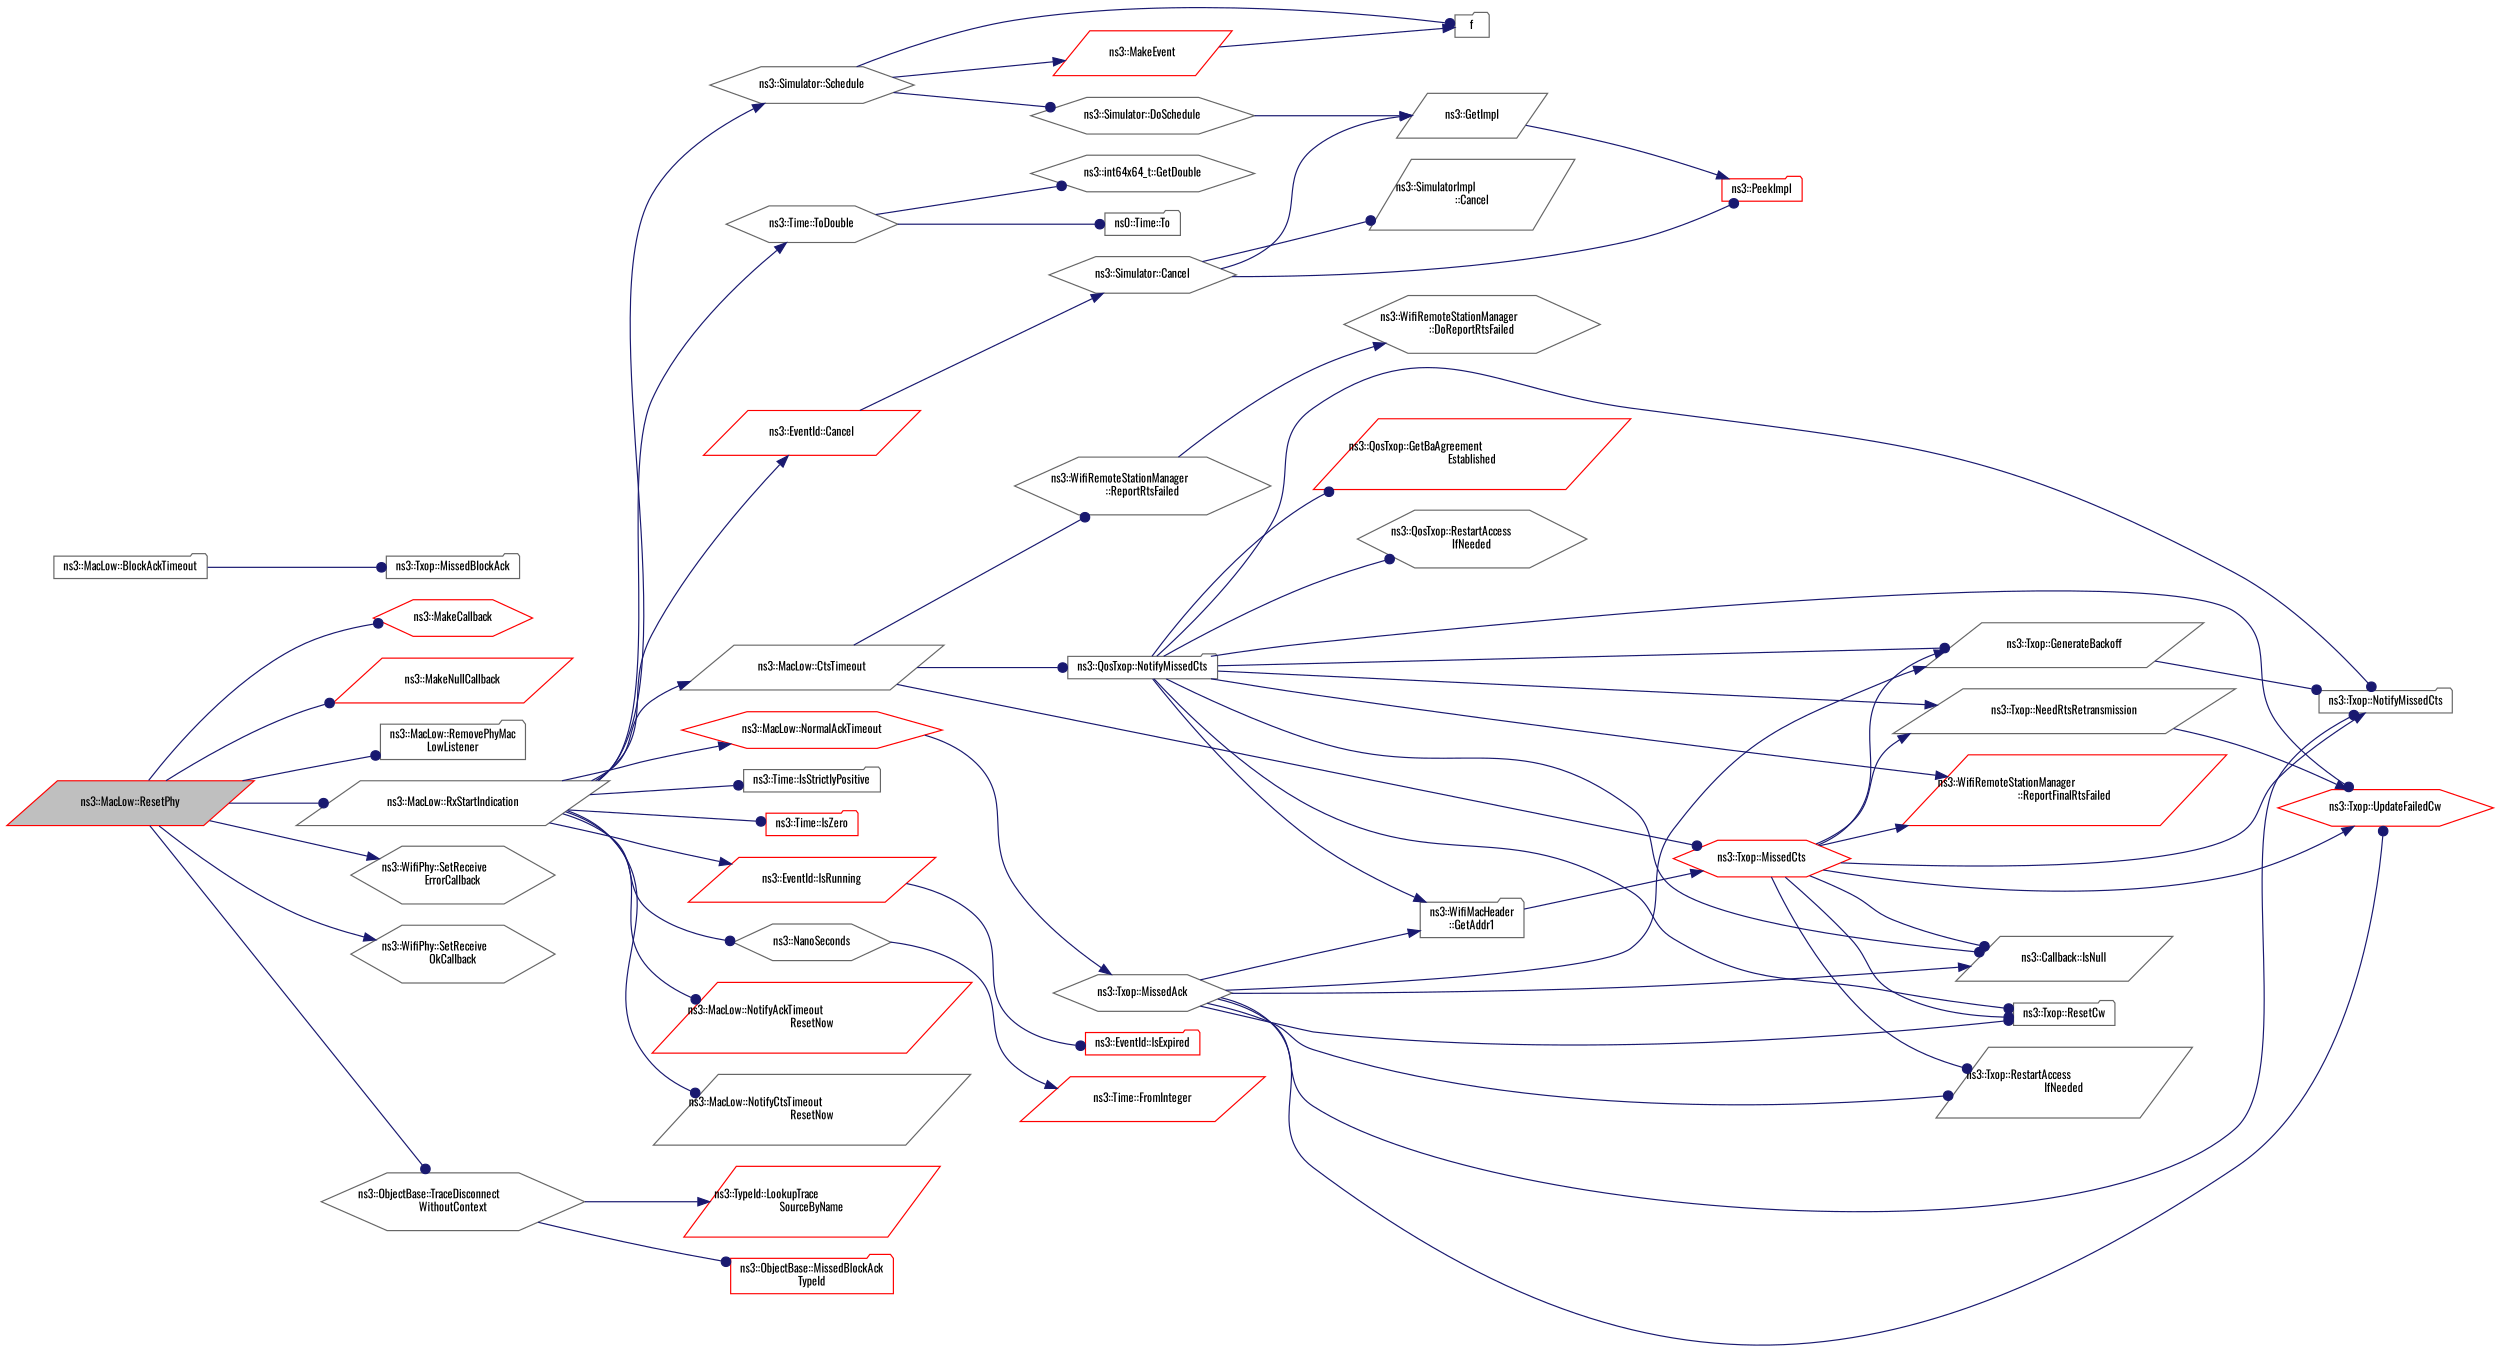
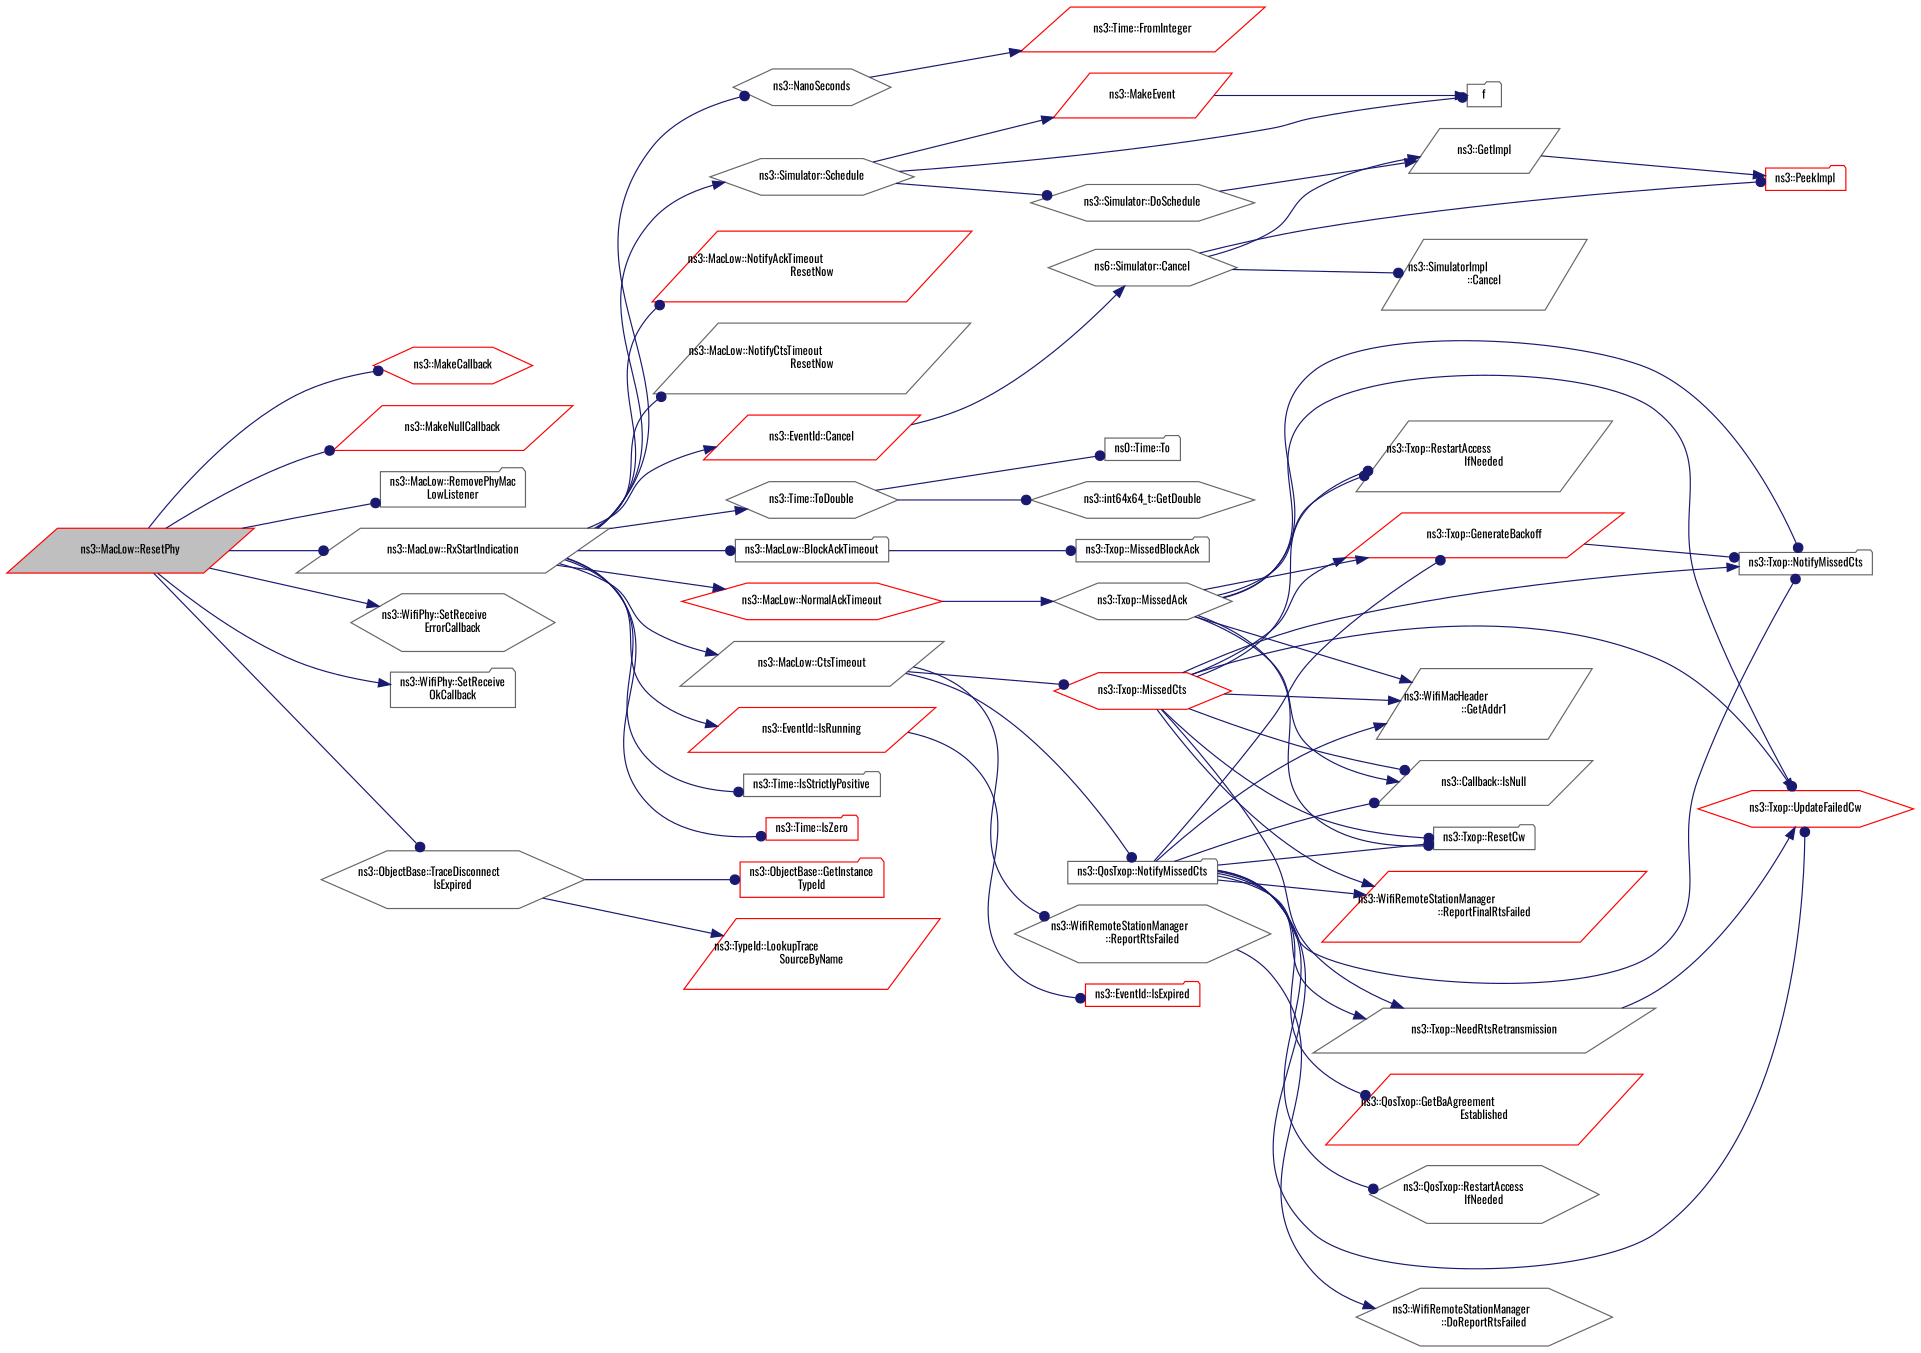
(1143, 275) -> (1143, 268)
none -> (652, 551)
(2064, 645) -> (1484, 535)
(1608, 891) -> (1306, 697)
(1472, 920) -> (1484, 704)
(453, 954) -> (453, 690)
(453, 1202) -> (453, 880)
(812, 1276) -> (812, 880)
